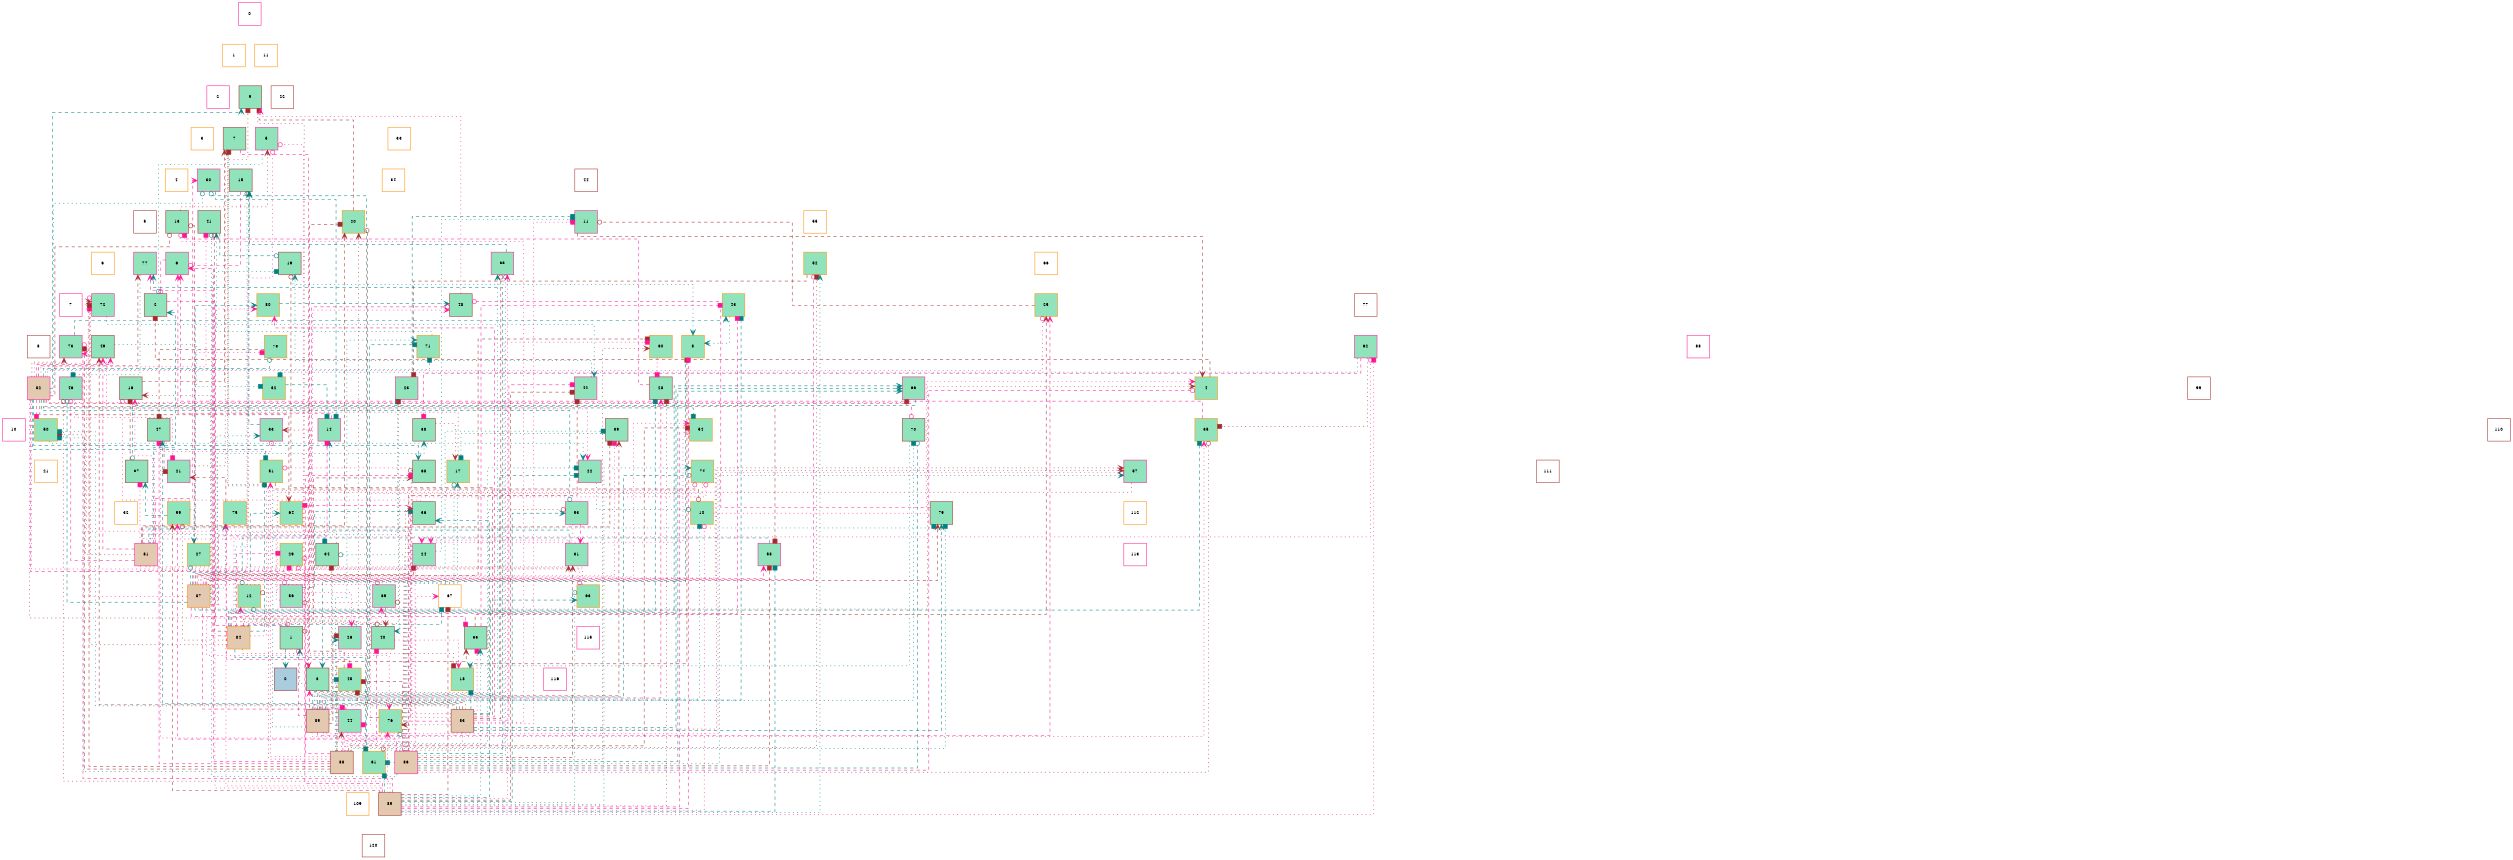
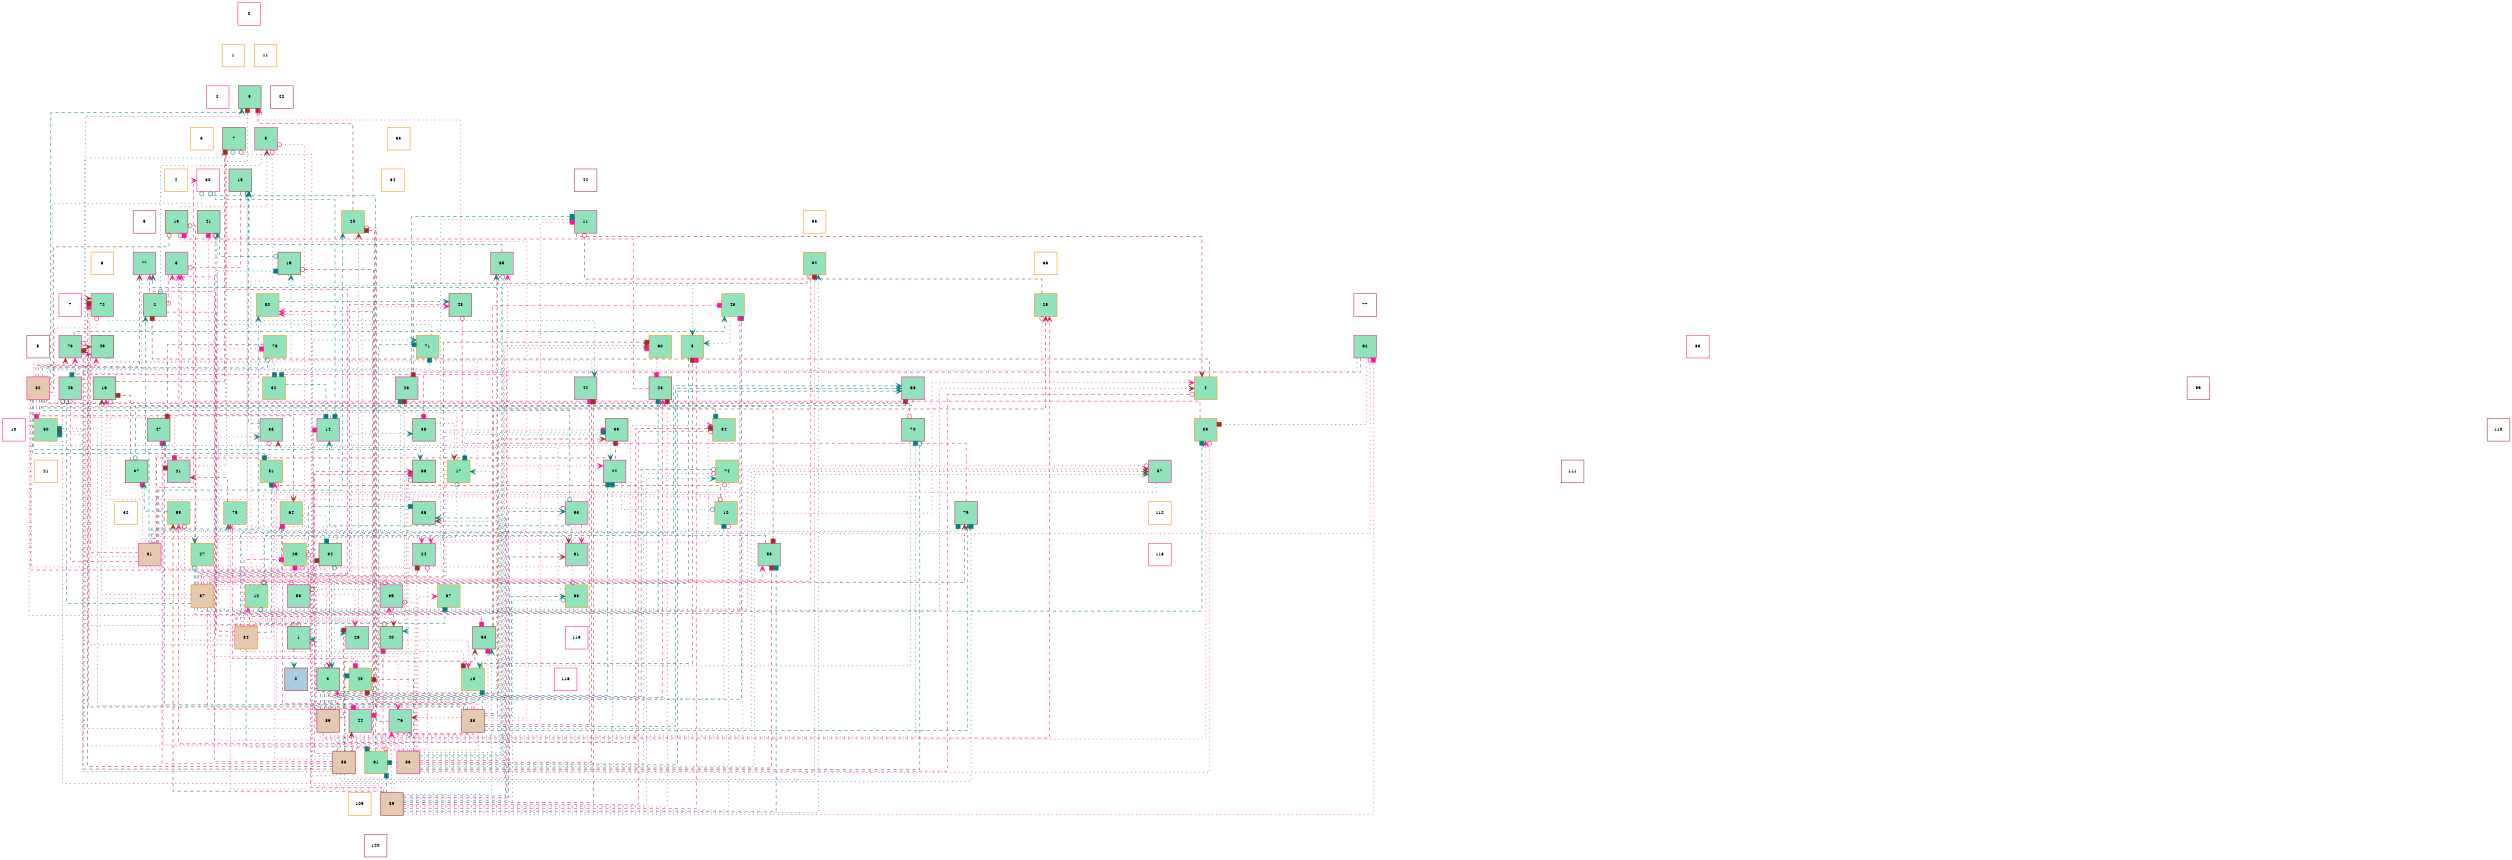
(209, 180) -> (208, 180)
(345, 492) -> (343, 434)
(450, 596) -> (449, 596)
(448, 710) -> none
(390, 721) -> (400, 721)
(976, 772) -> (978, 773)
